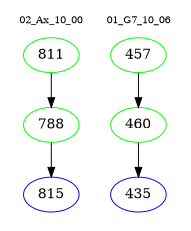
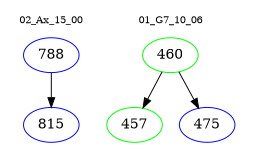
(51, 21) -> (51, 21)
(51, 55) -> none
(138, 85) -> (155, 85)
(51, 125) -> (51, 55)
(138, 195) -> (207, 125)
